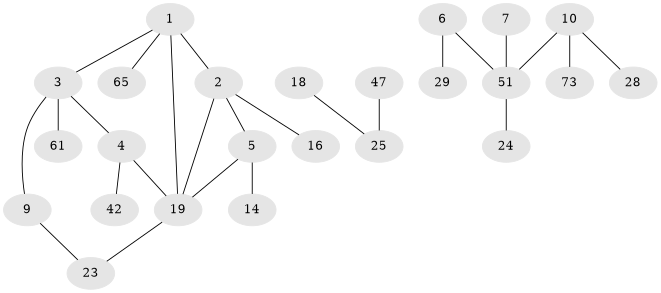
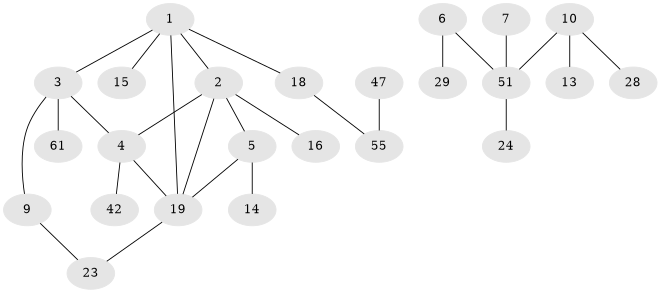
none -> (235, 51)
(122, 83) -> (122, 83)
(570, 83) -> (570, 83)
none -> (169, 116)
(379, 146) -> (379, 146)
